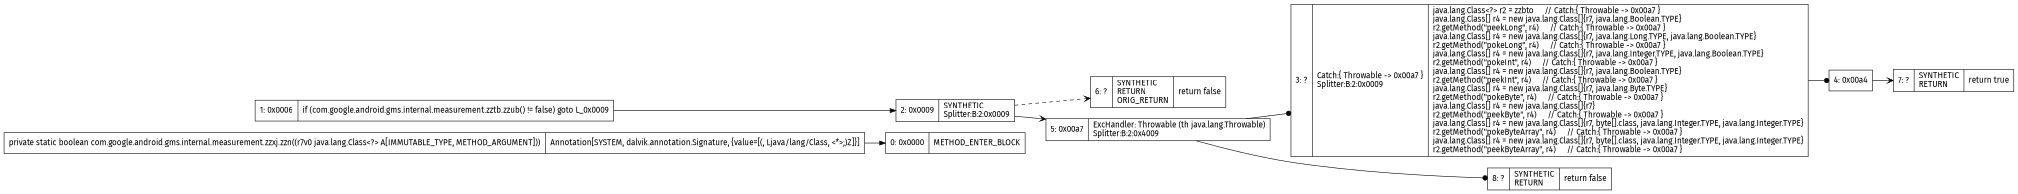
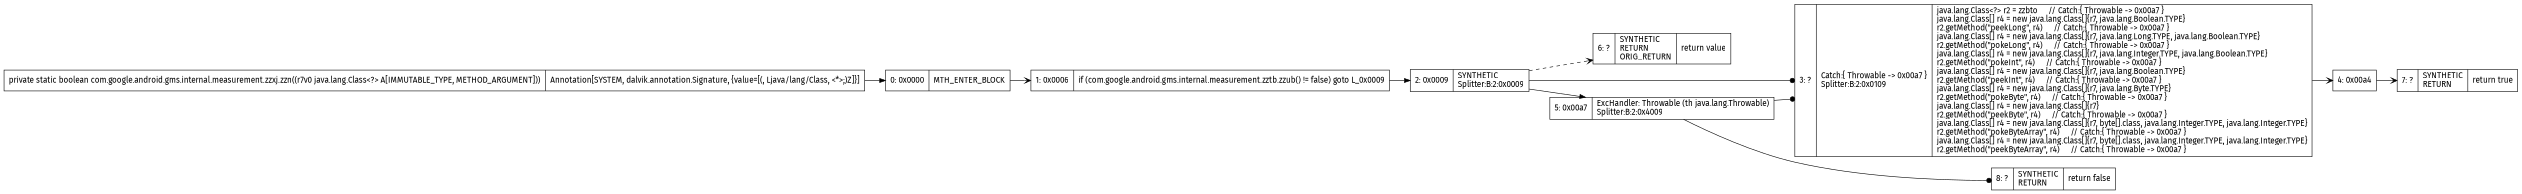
none -> (1017, 81)
none -> (1660, 81)
(1816, 81) -> (2320, 81)
(1350, 85) -> (1854, 85)
(1200, 92) -> (1704, 48)
(1027, 117) -> (1554, 93)
(977, 143) -> (970, 80)
